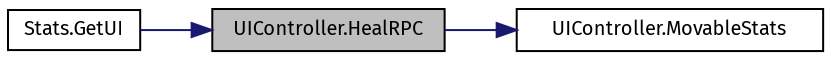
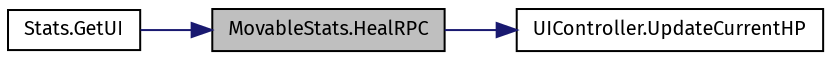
(328, 30) -> (328, 30)
(670, 30) -> (670, 30)
